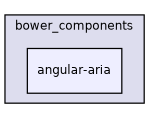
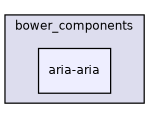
(75, 71) -> (75, 71)
